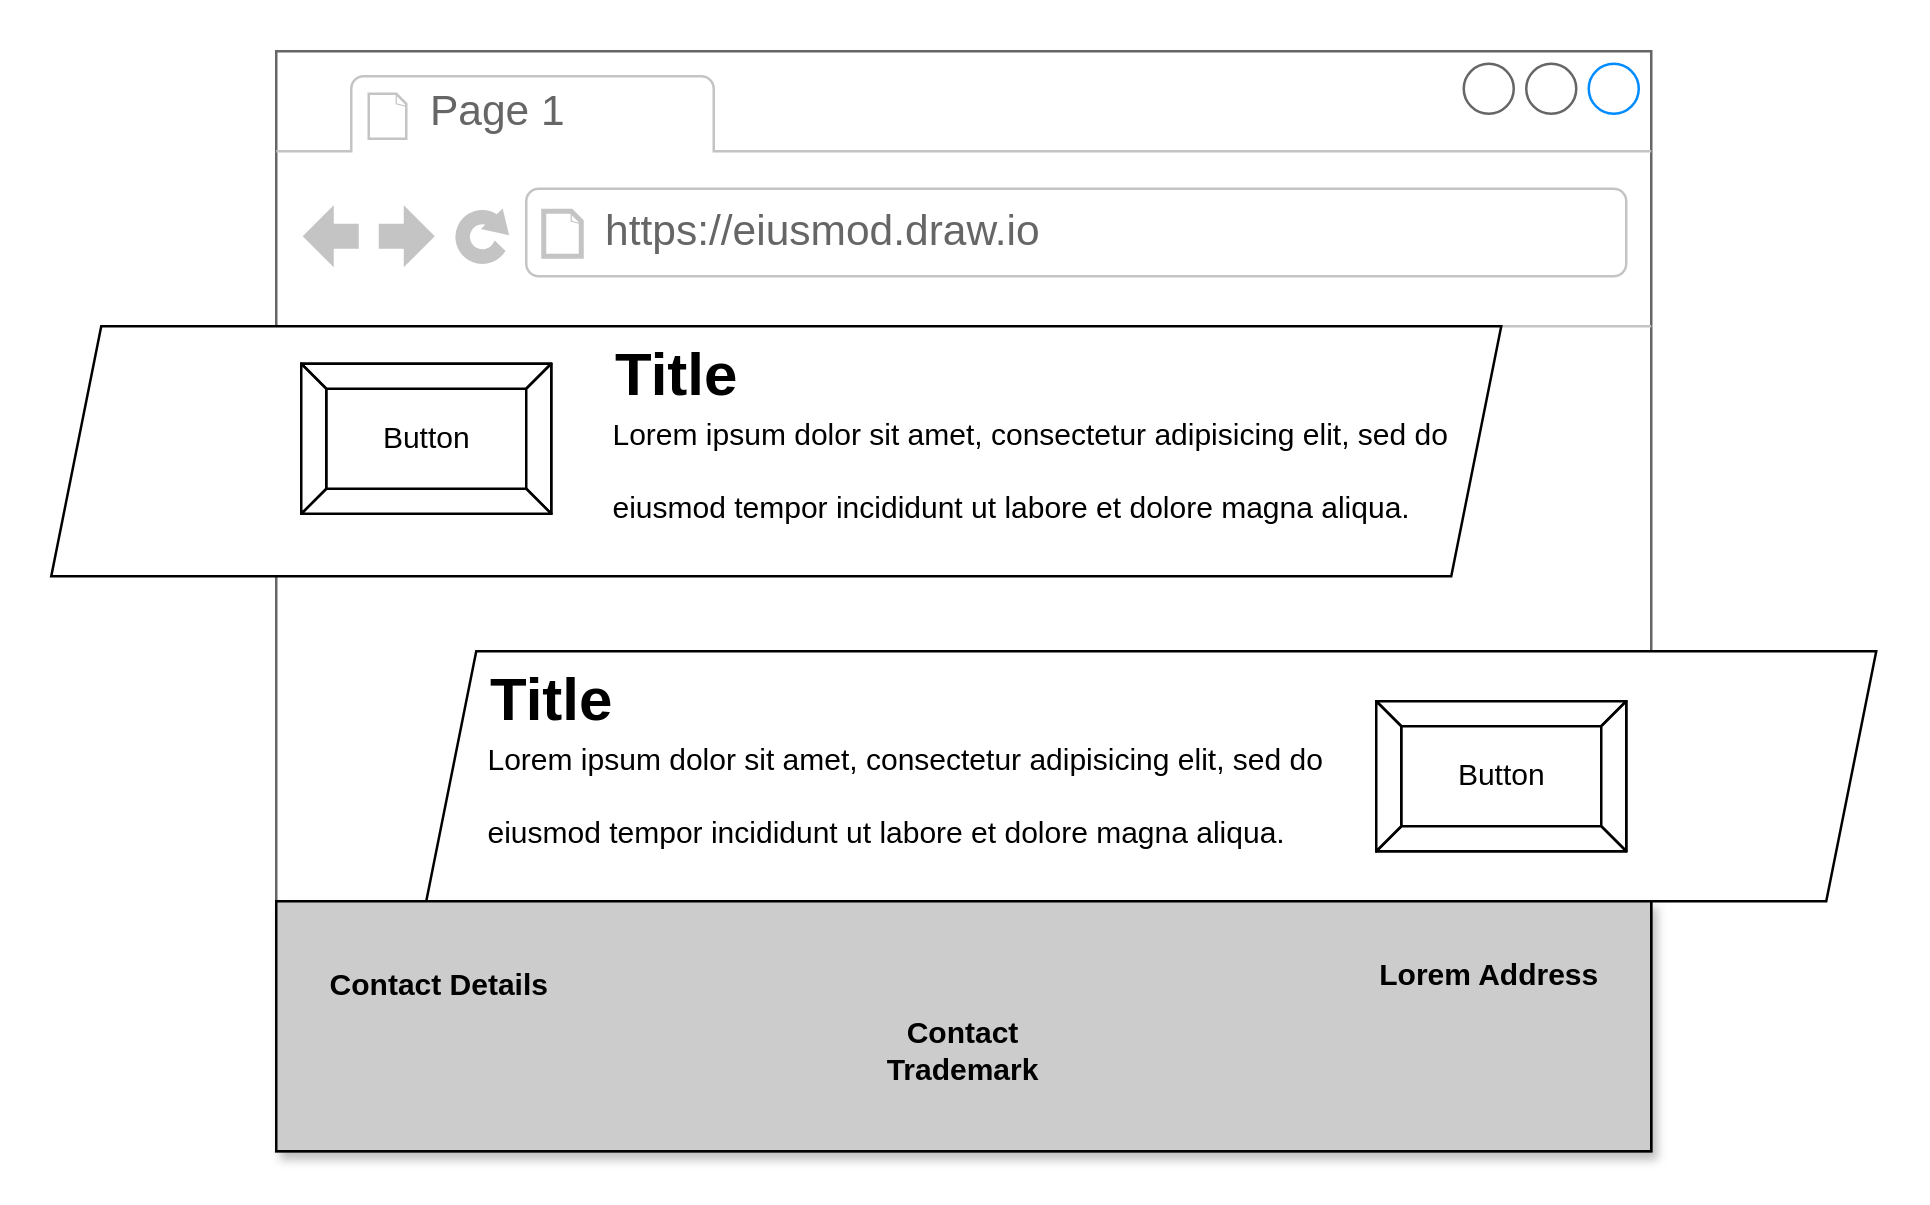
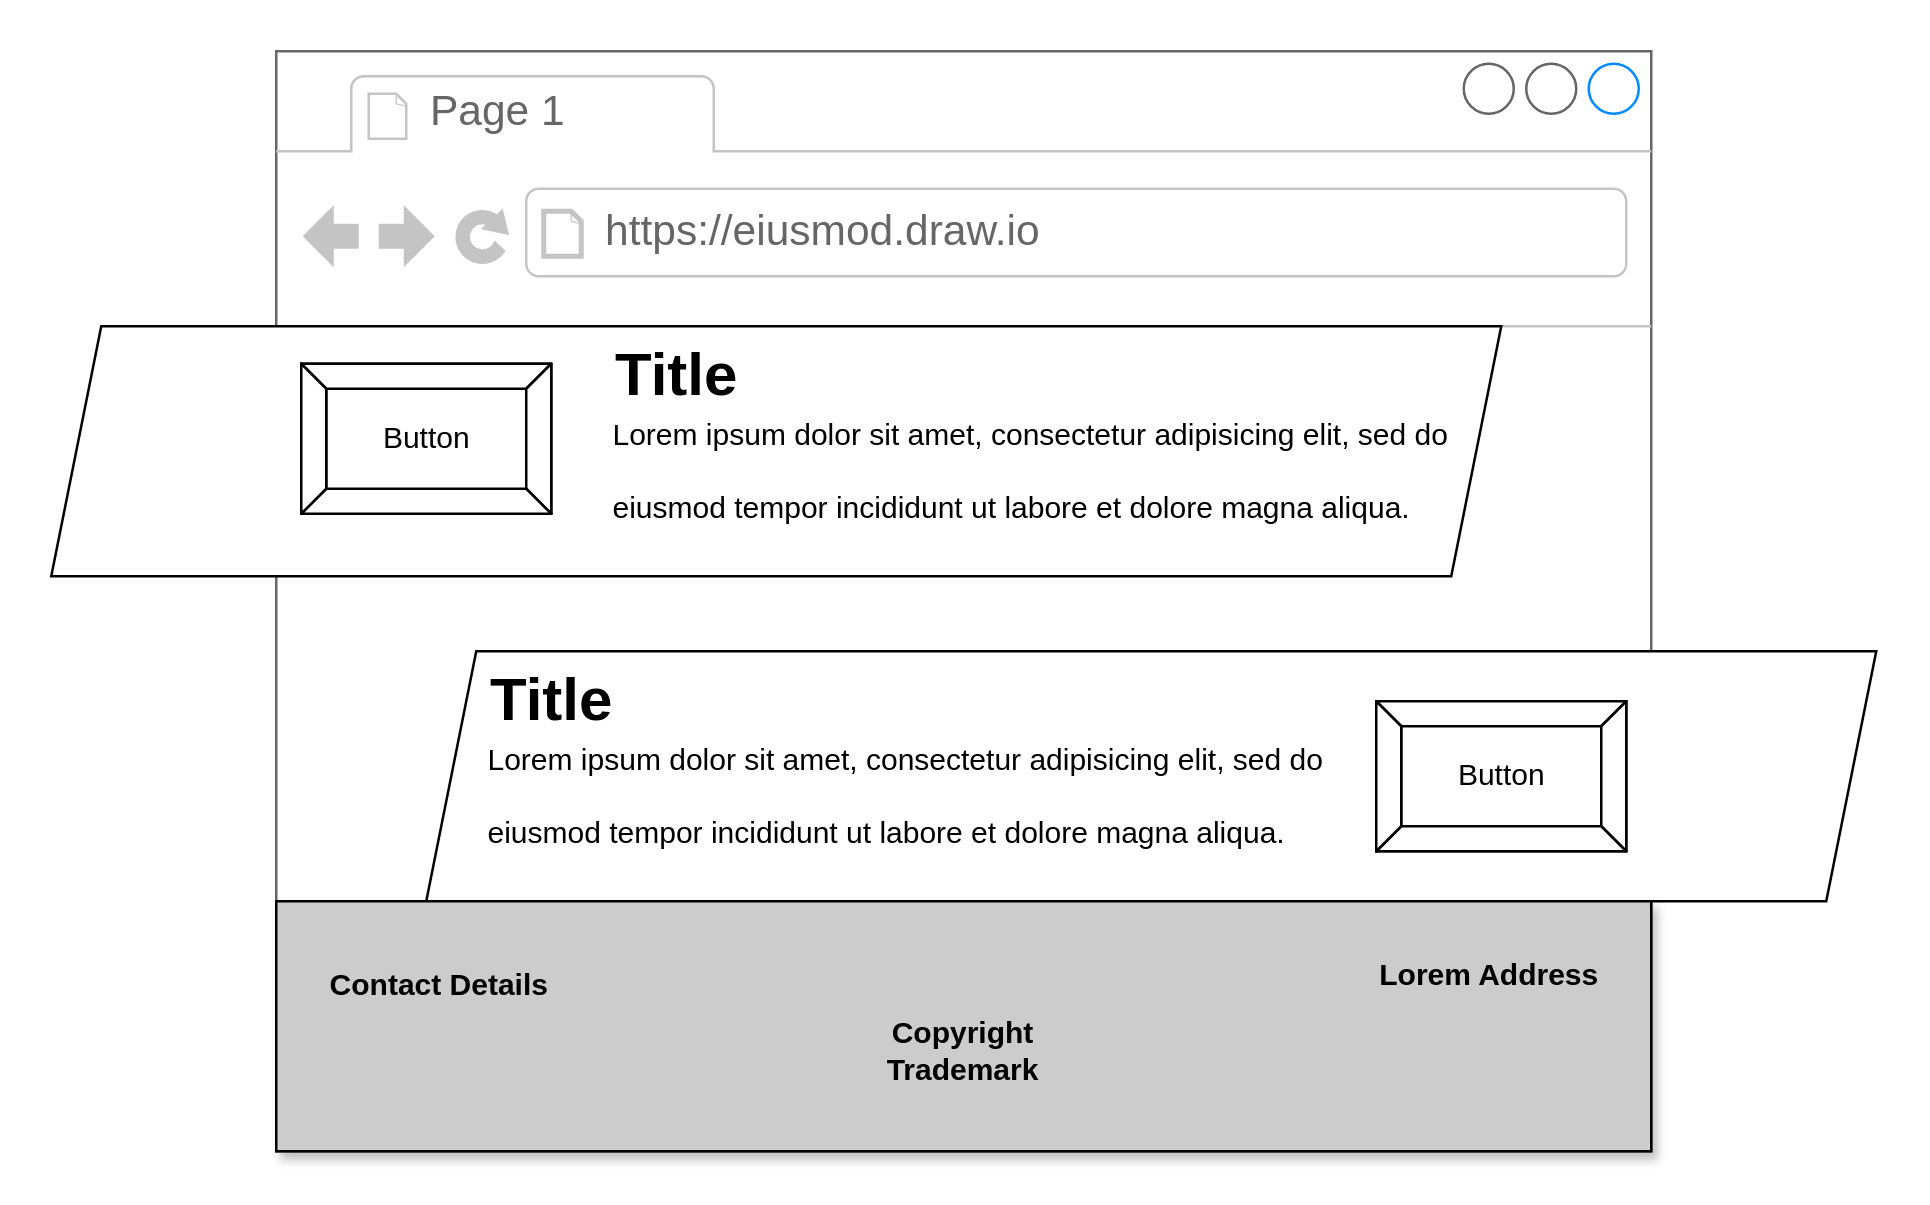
(964, 1051) -> (964, 1051)
